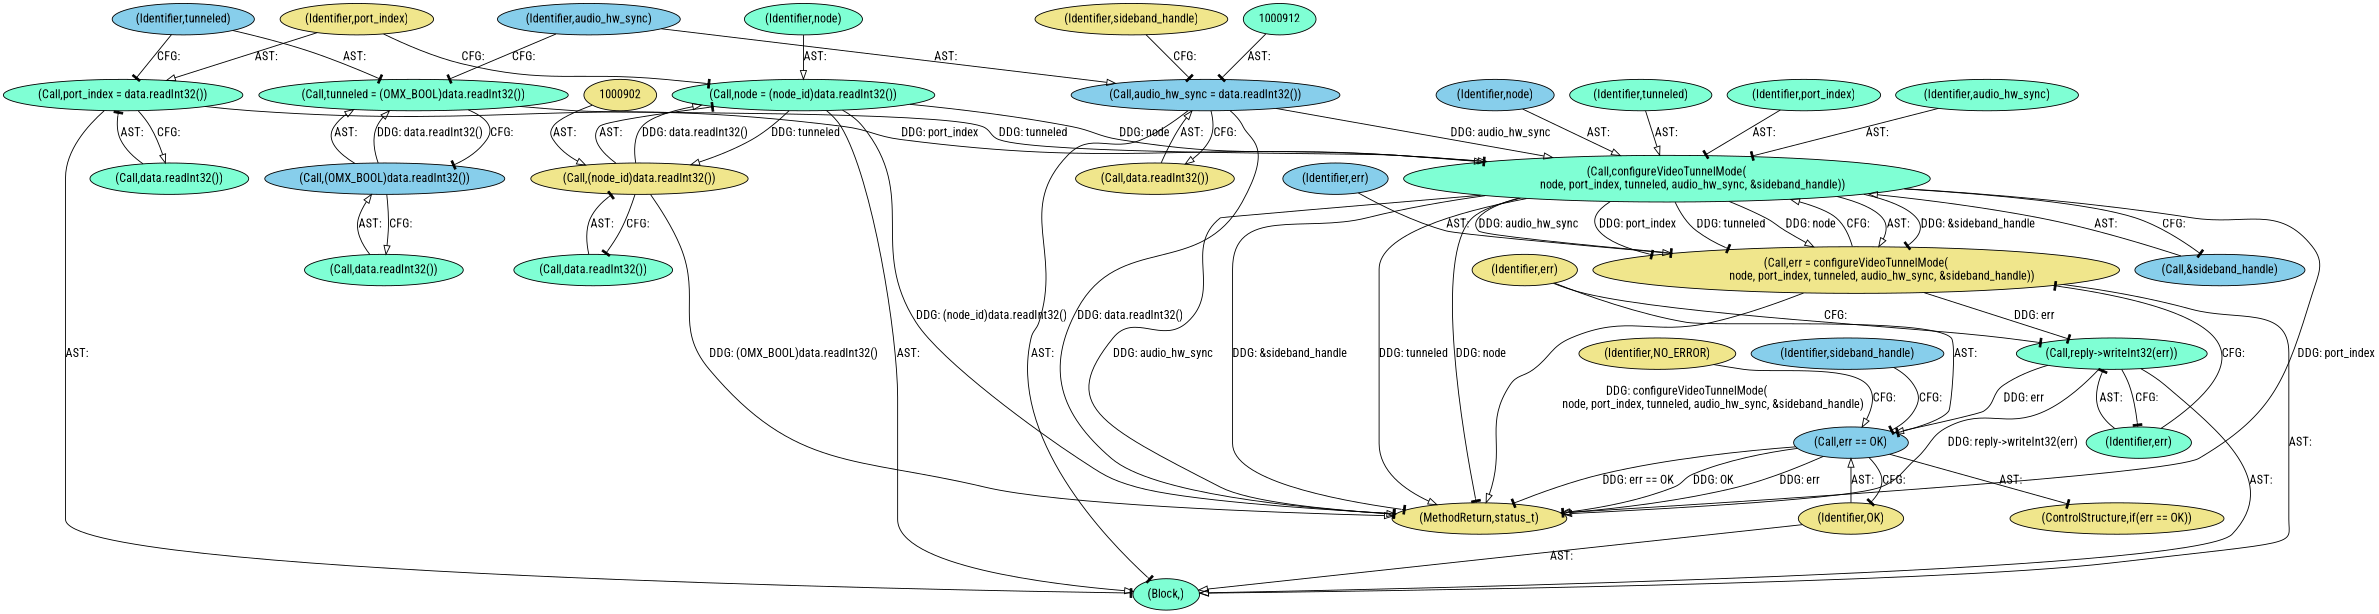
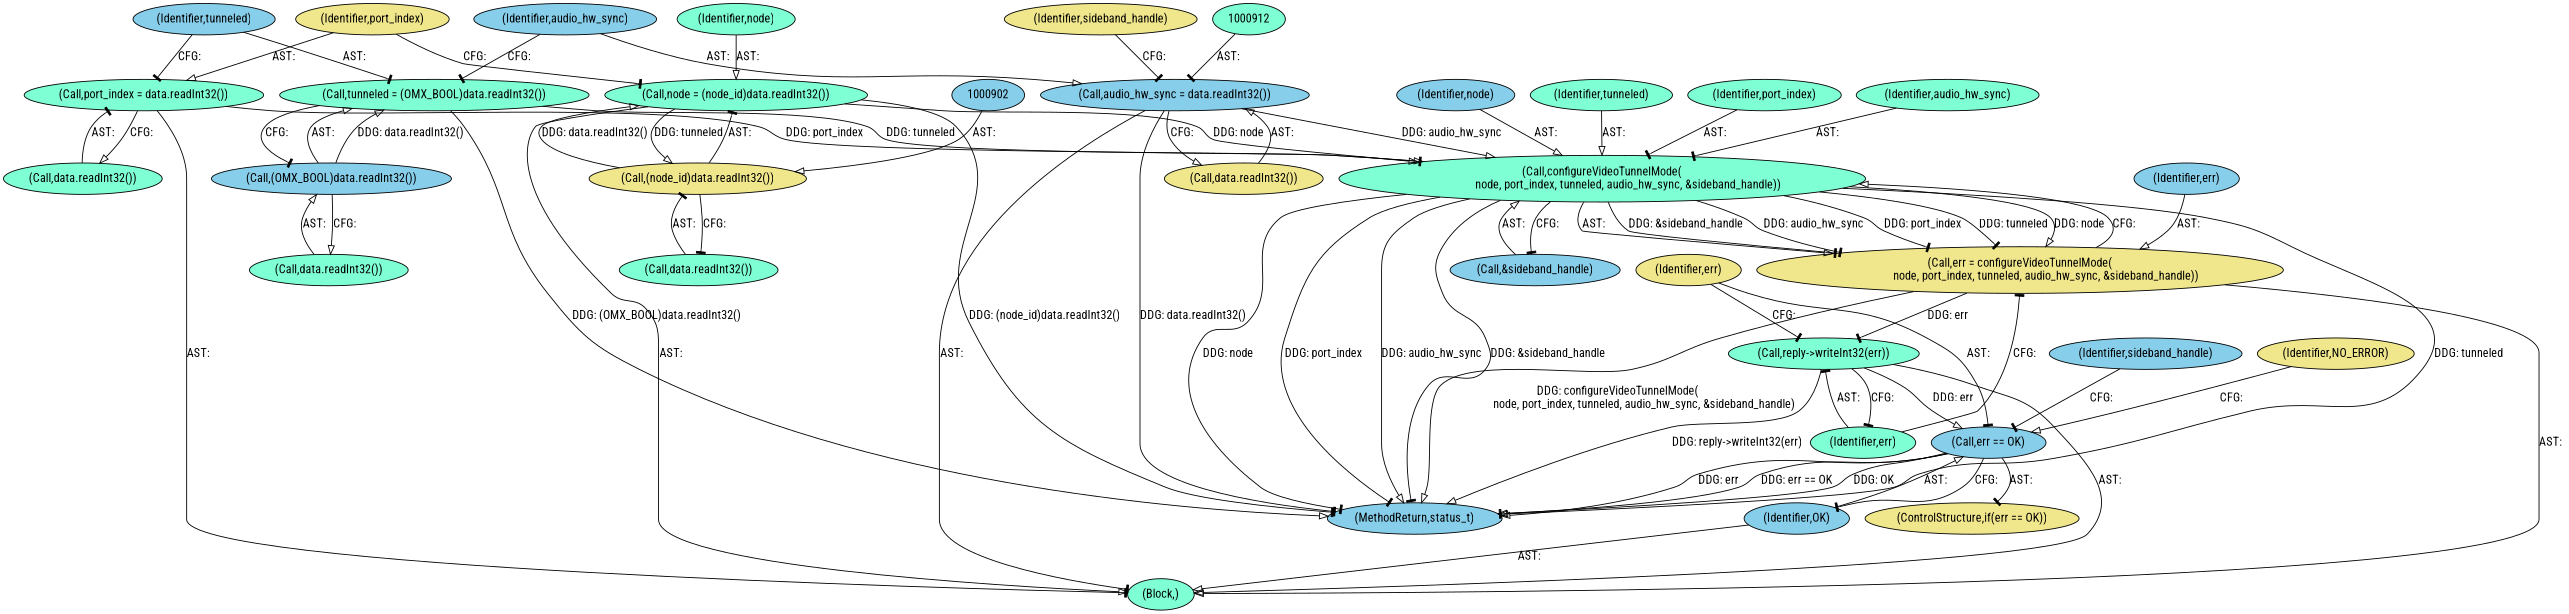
(620, 95) -> (988, 95)
(938, 477) -> (812, 437)
(1479, 519) -> (1415, 519)
(1851, 519) -> (1797, 519)
